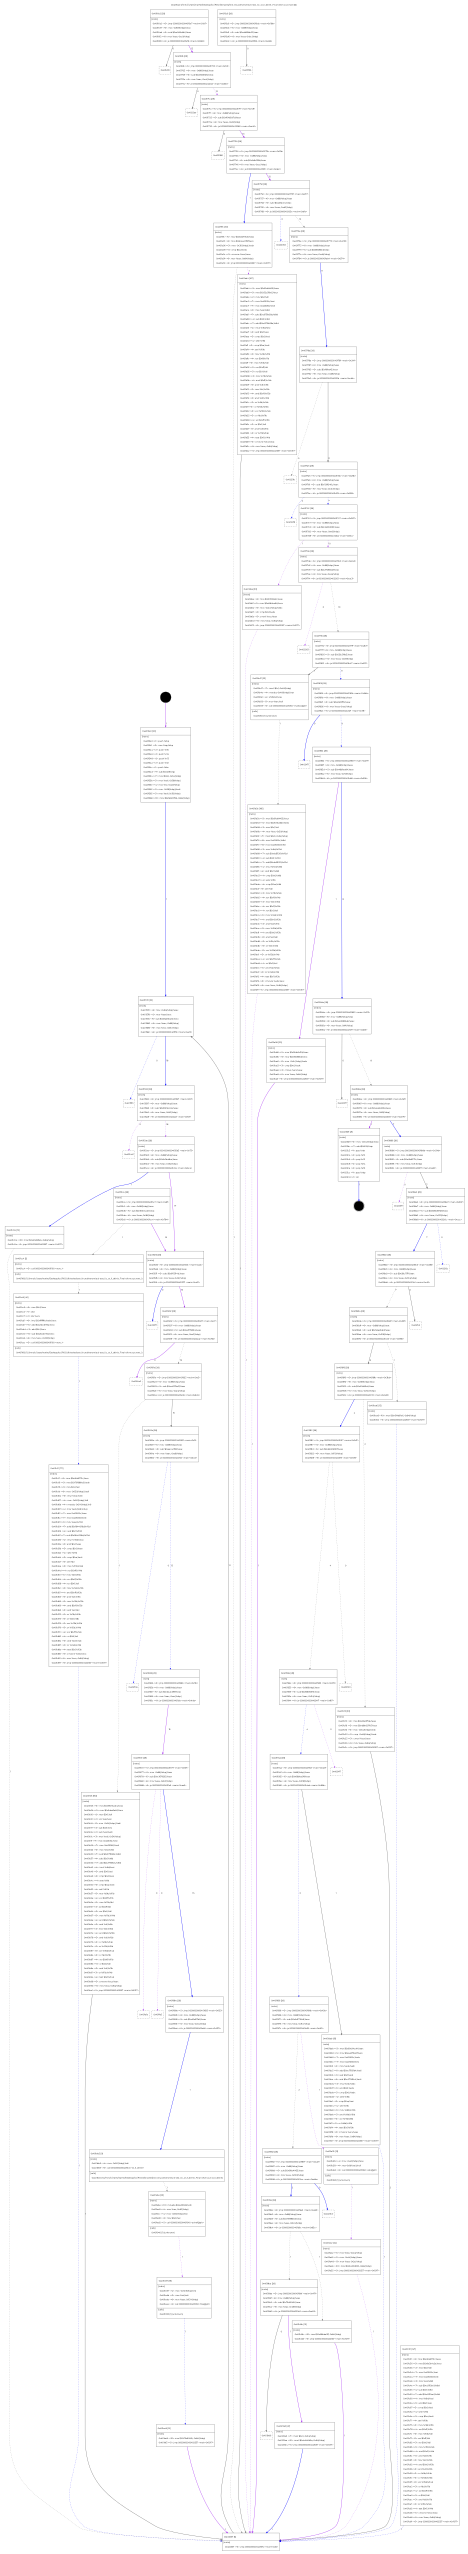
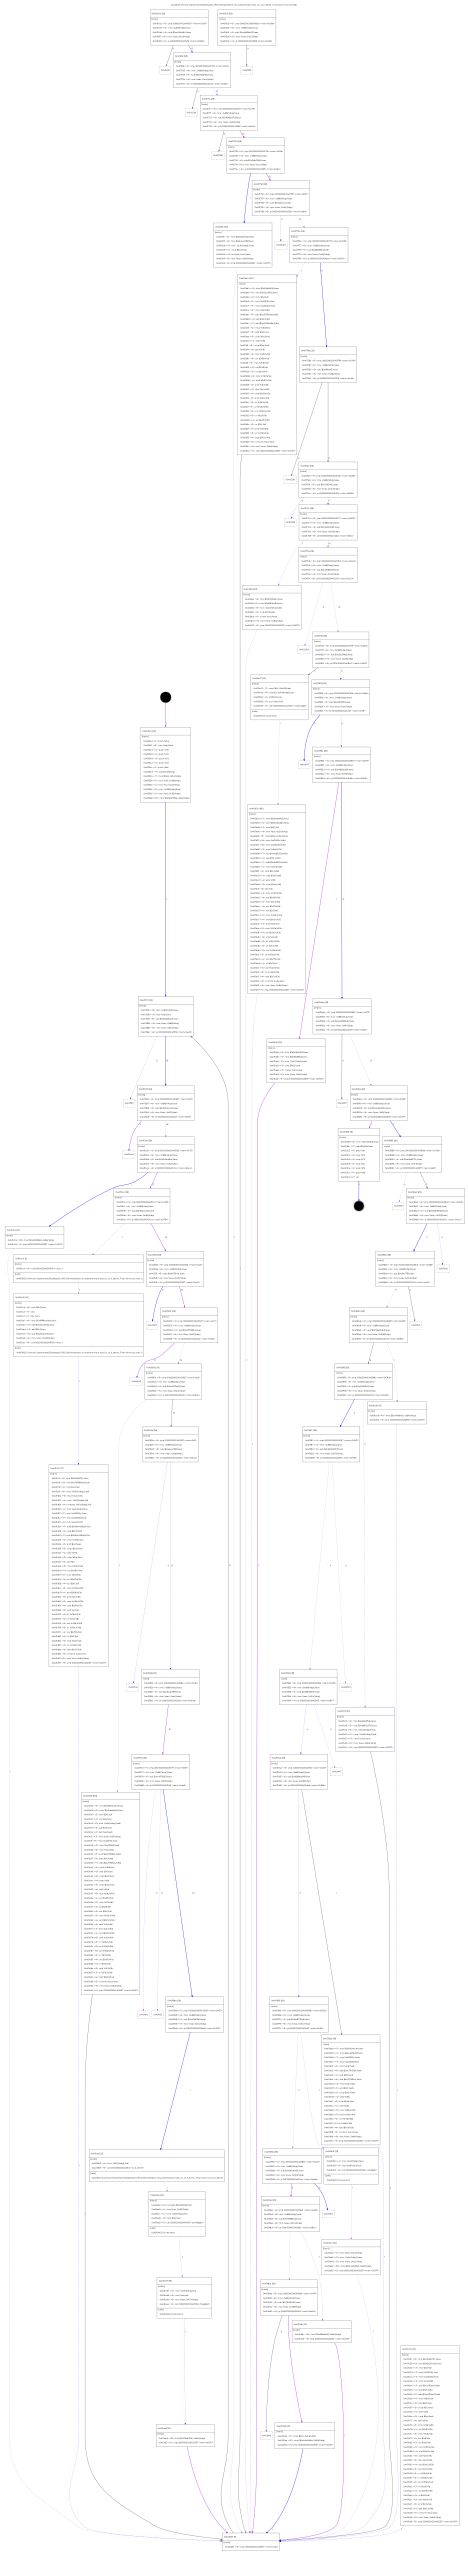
(248, 270) -> (301, 269)
(307, 428) -> (307, 428)
(133, 1134) -> (133, 1134)
(173, 1211) -> (154, 1180)
(291, 2189) -> (291, 2189)
